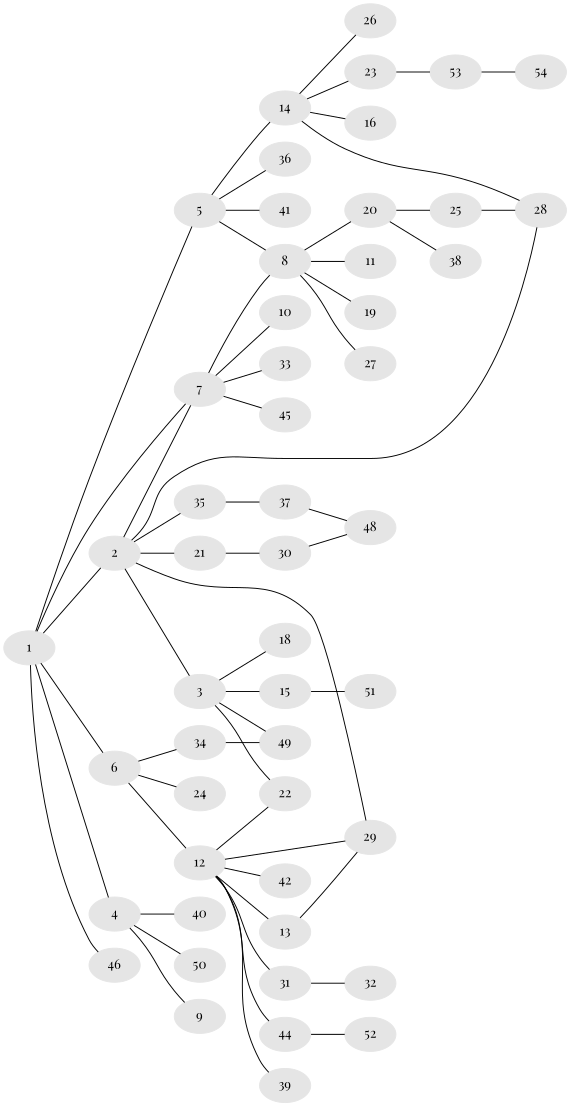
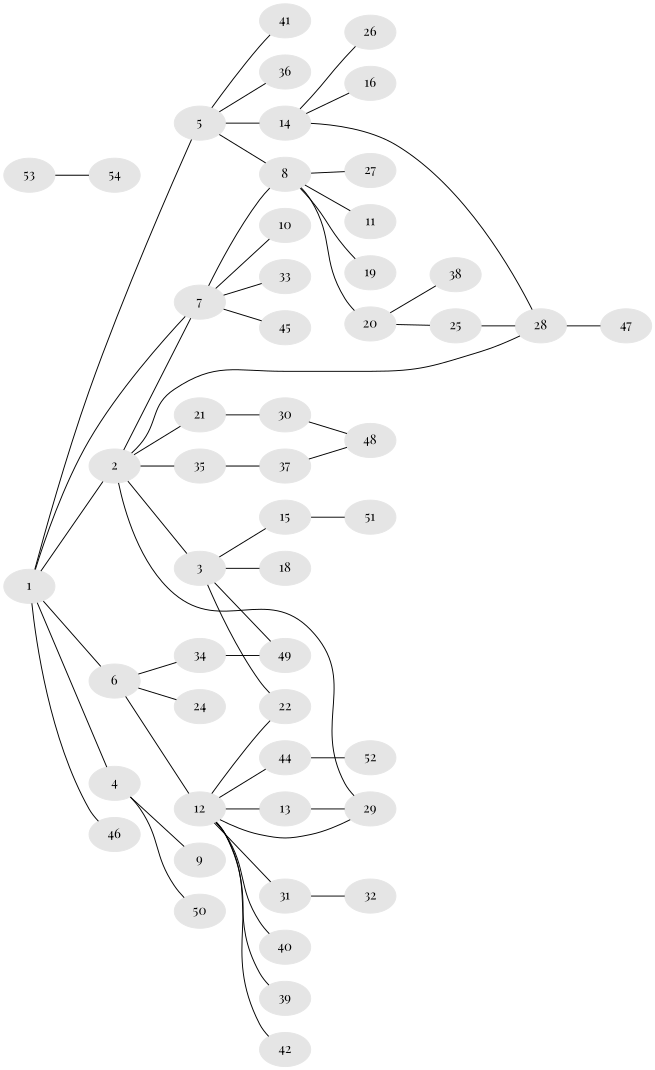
(370, 72) -> none
none -> (626, 326)
(157, 914) -> (248, 899)
